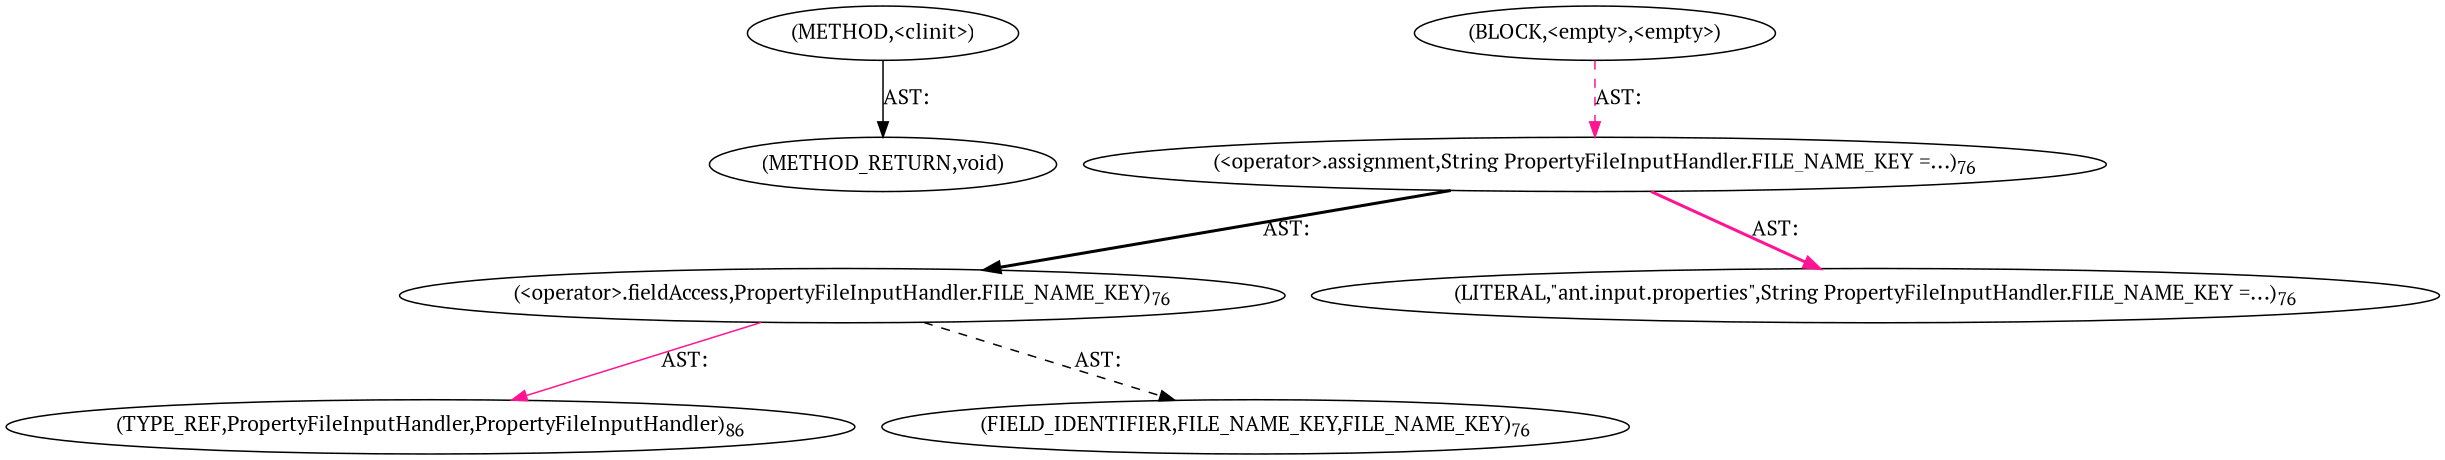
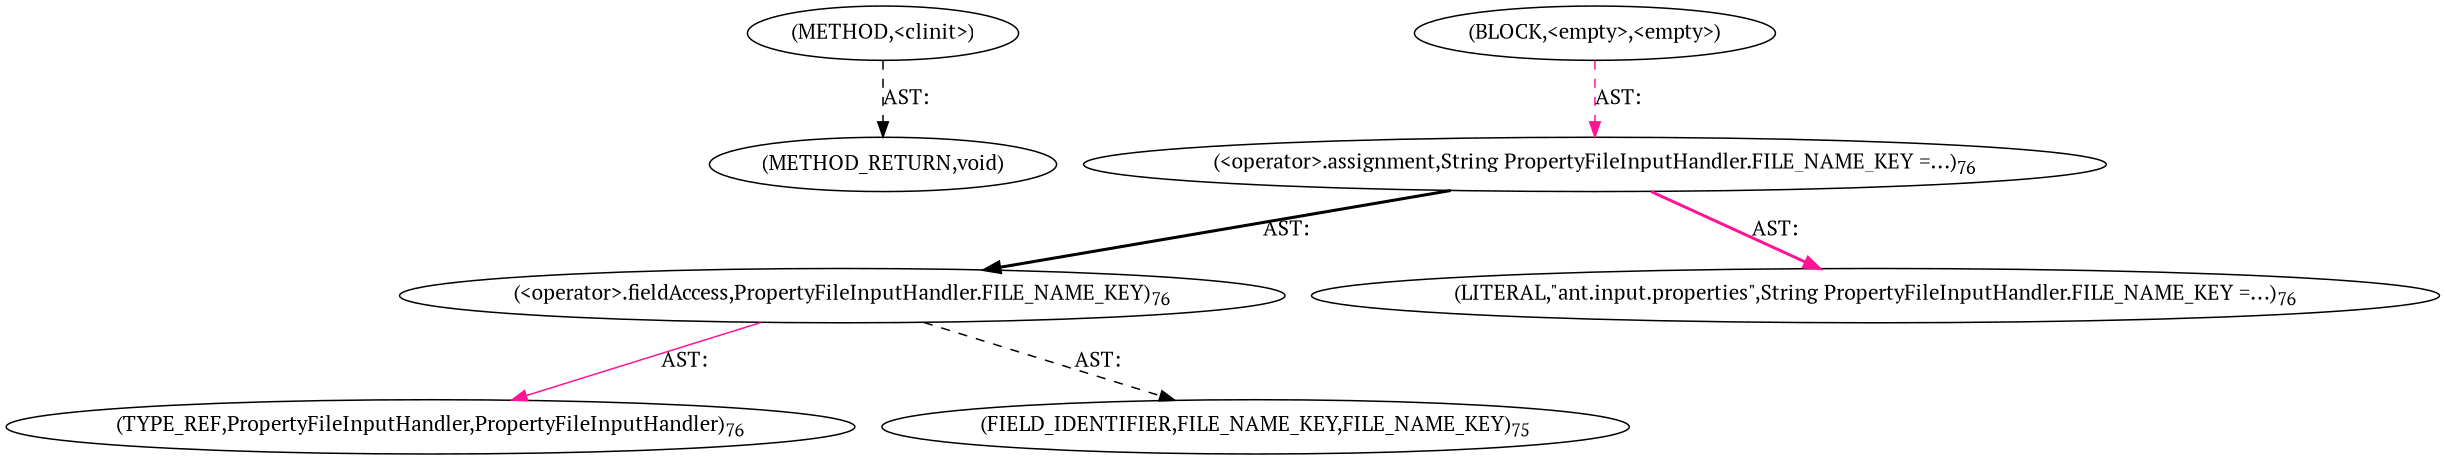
(883, 91) -> (883, 91)
(735, 425) -> (735, 425)
(1521, 425) -> (1521, 425)
